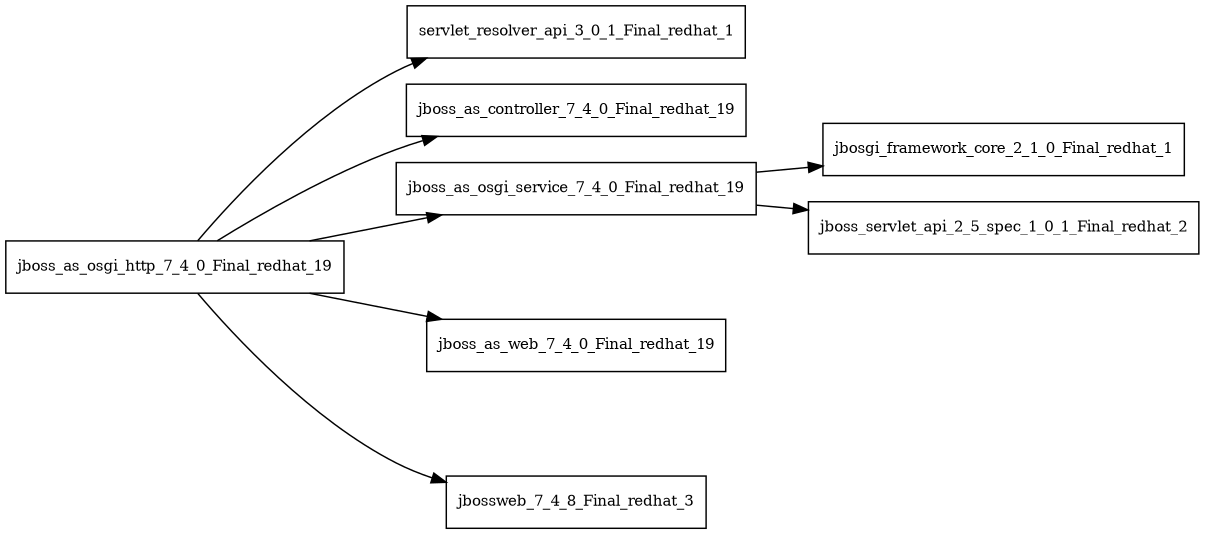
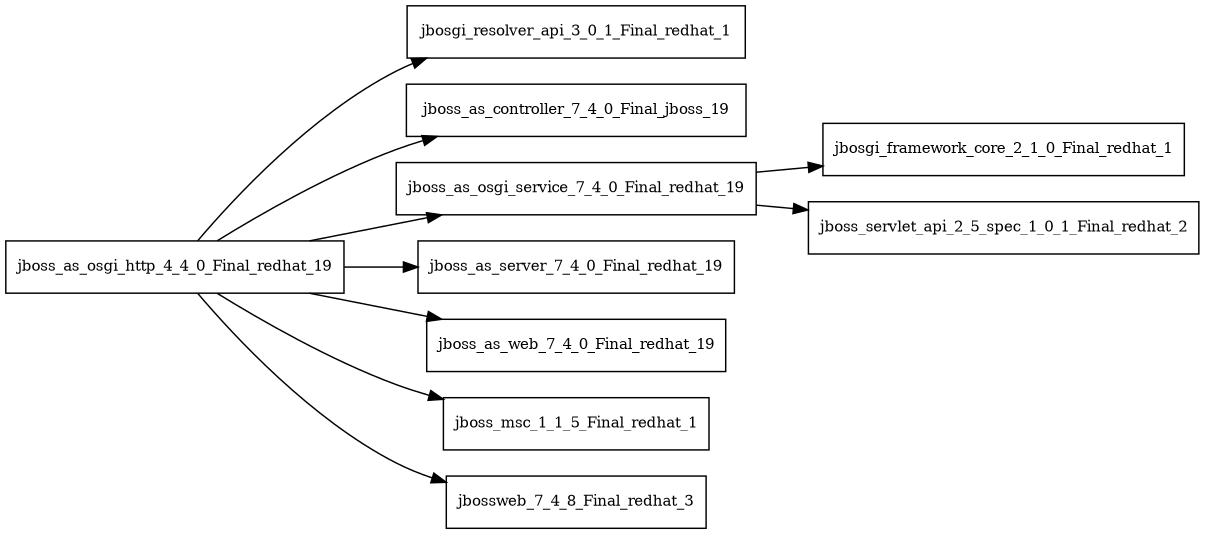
(576, 32) -> (576, 32)
(576, 110) -> (576, 110)
(175, 267) -> (175, 267)
none -> (576, 267)
none -> (576, 424)
